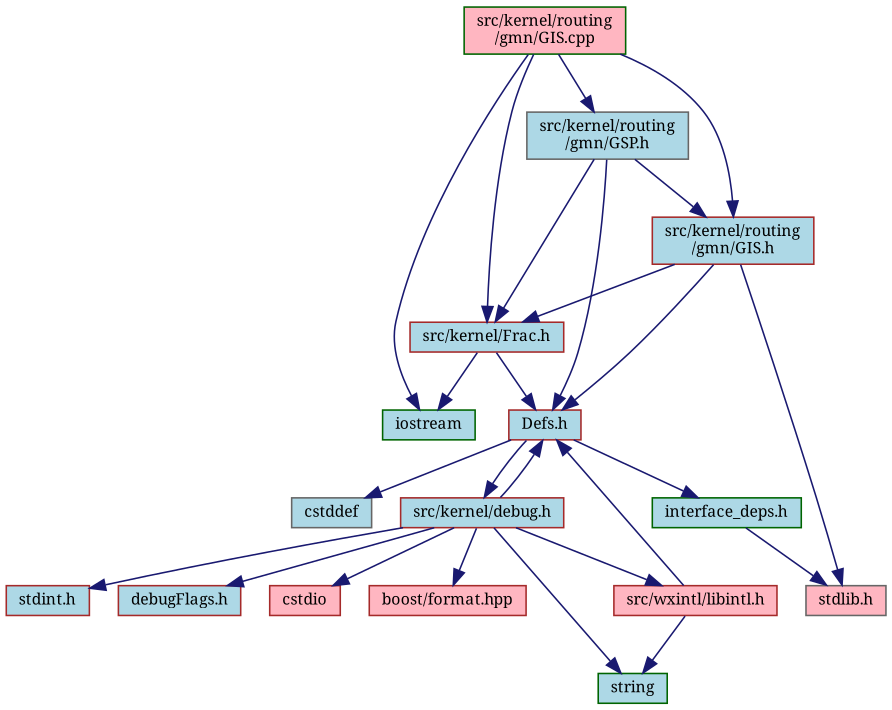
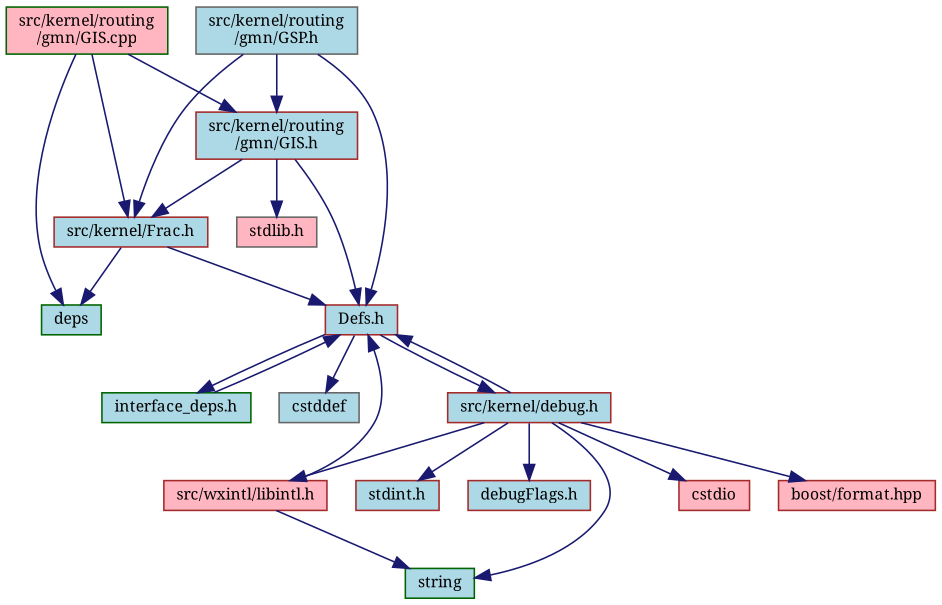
(572, 76) -> none
(429, 425) -> (71, 320)
(780, 552) -> (270, 368)
